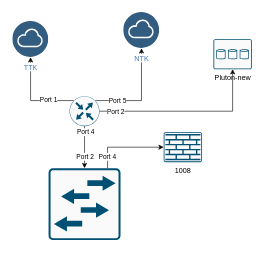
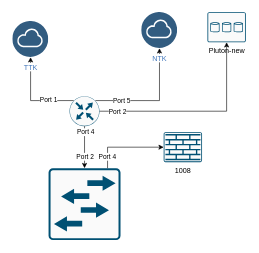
(141, 30) -> (159, 30)
(233, 54) -> (227, 27)
